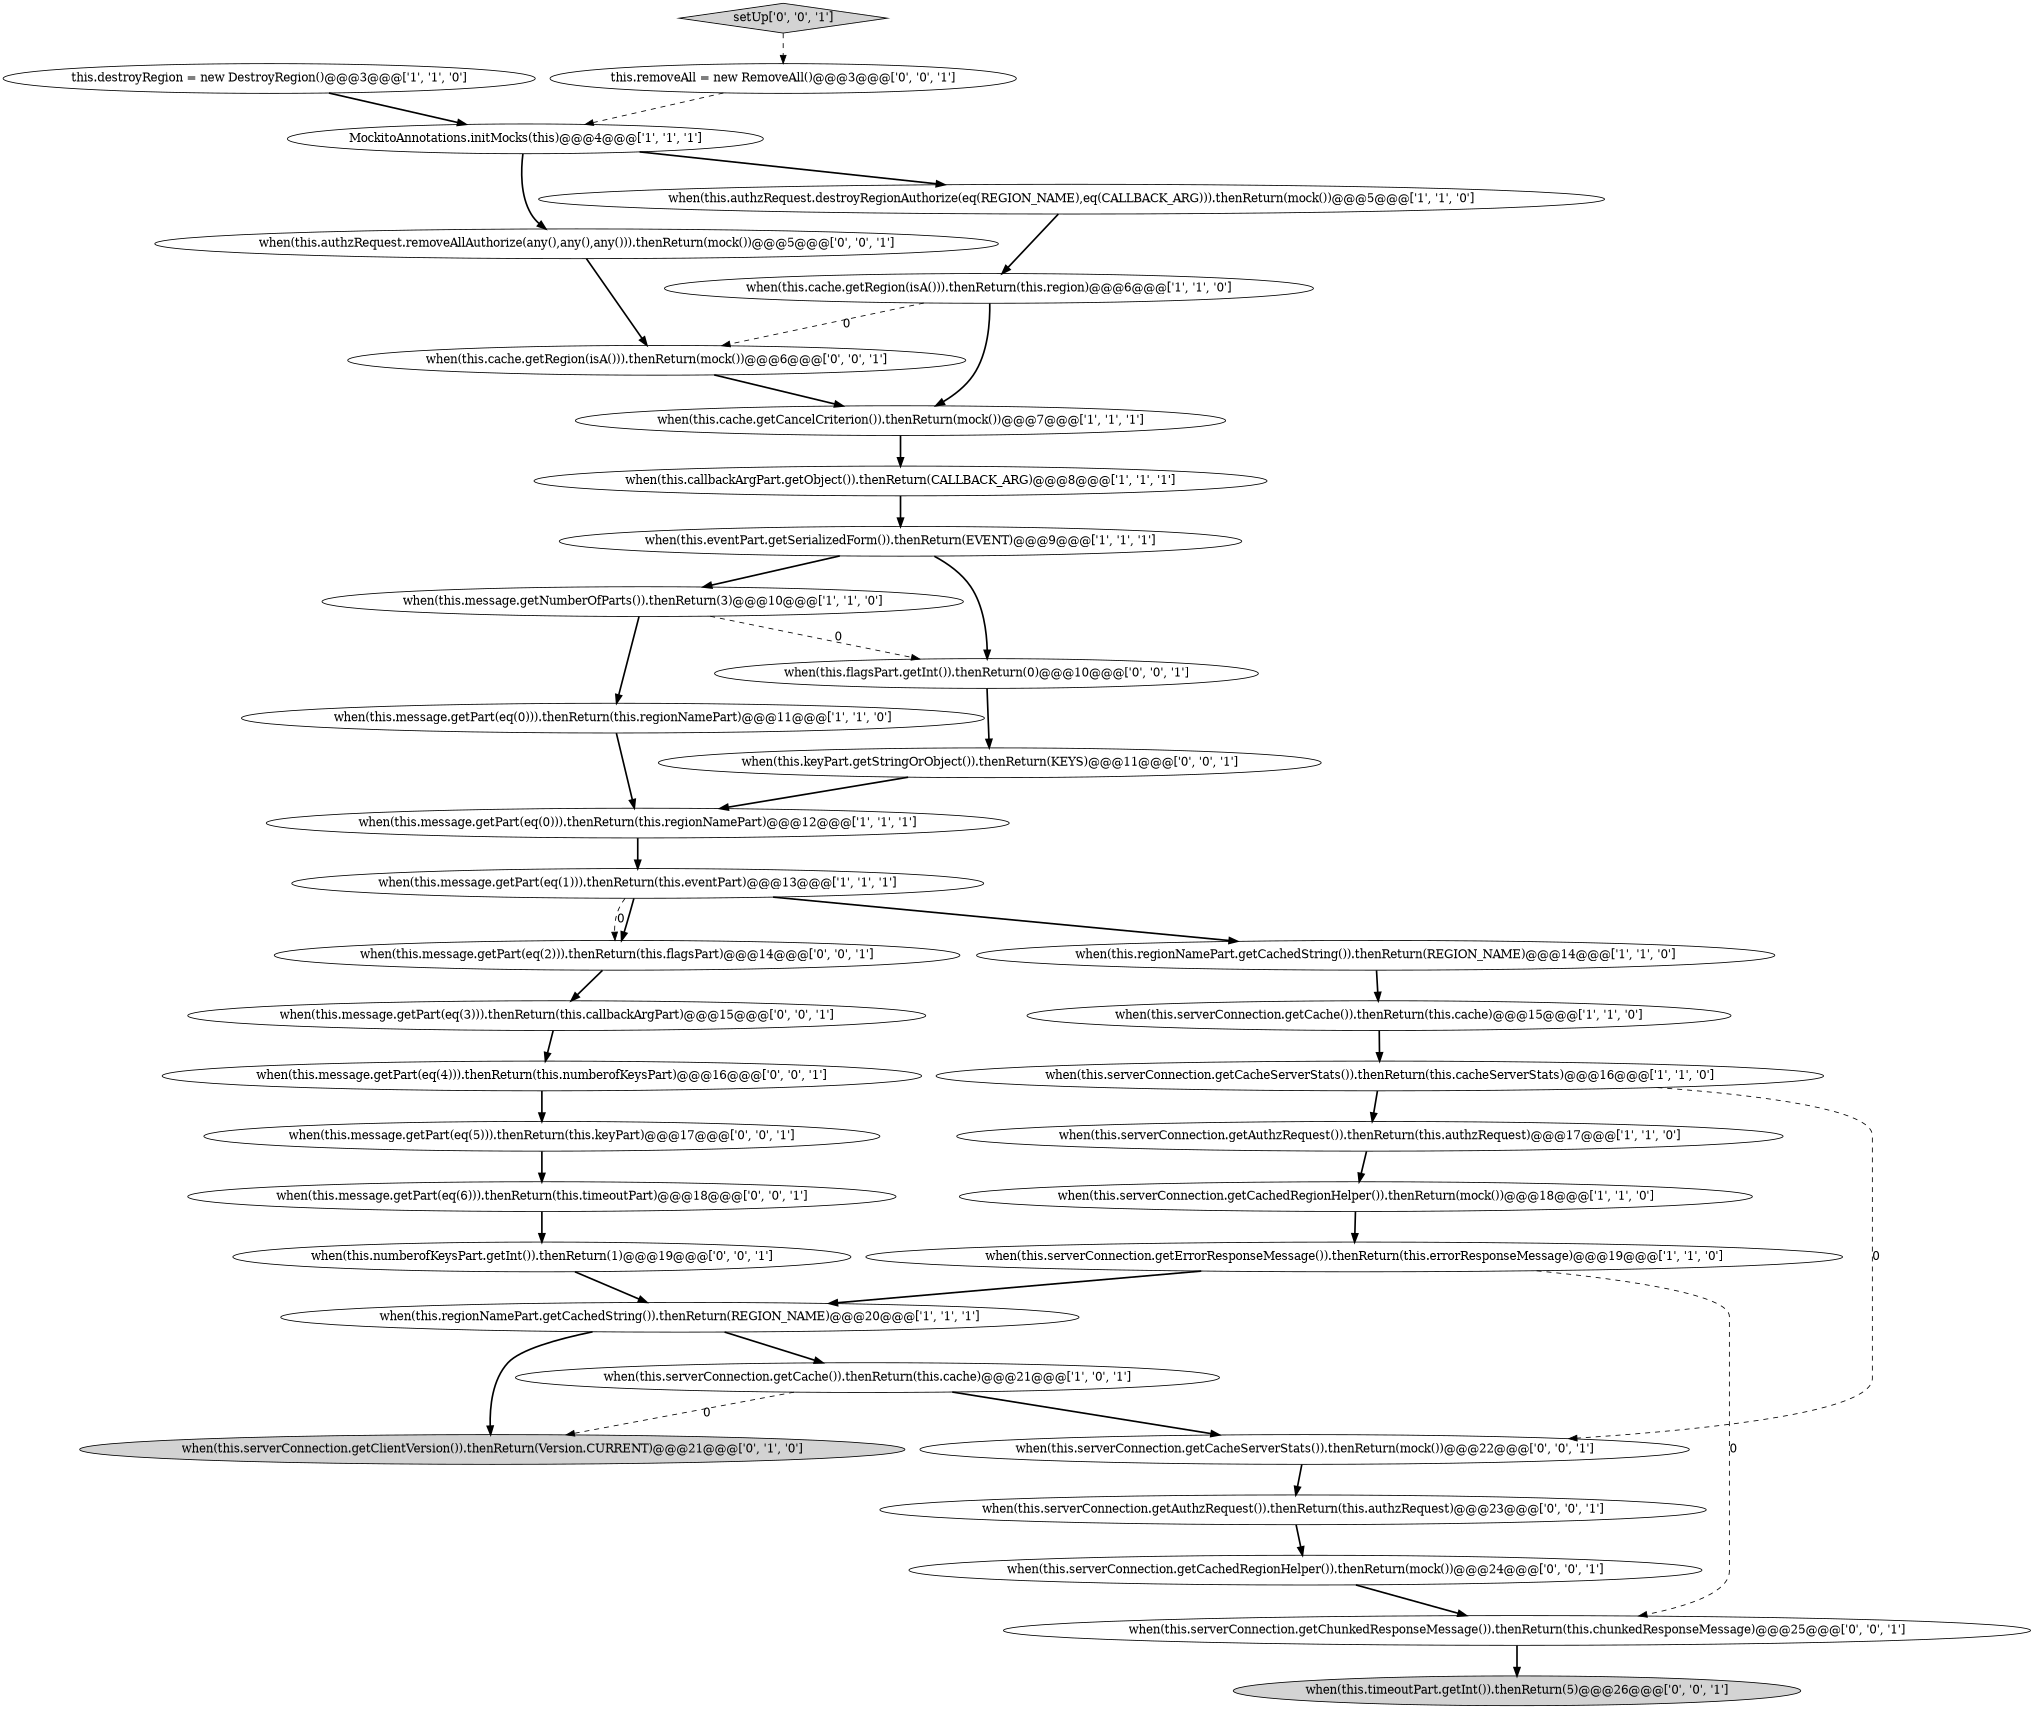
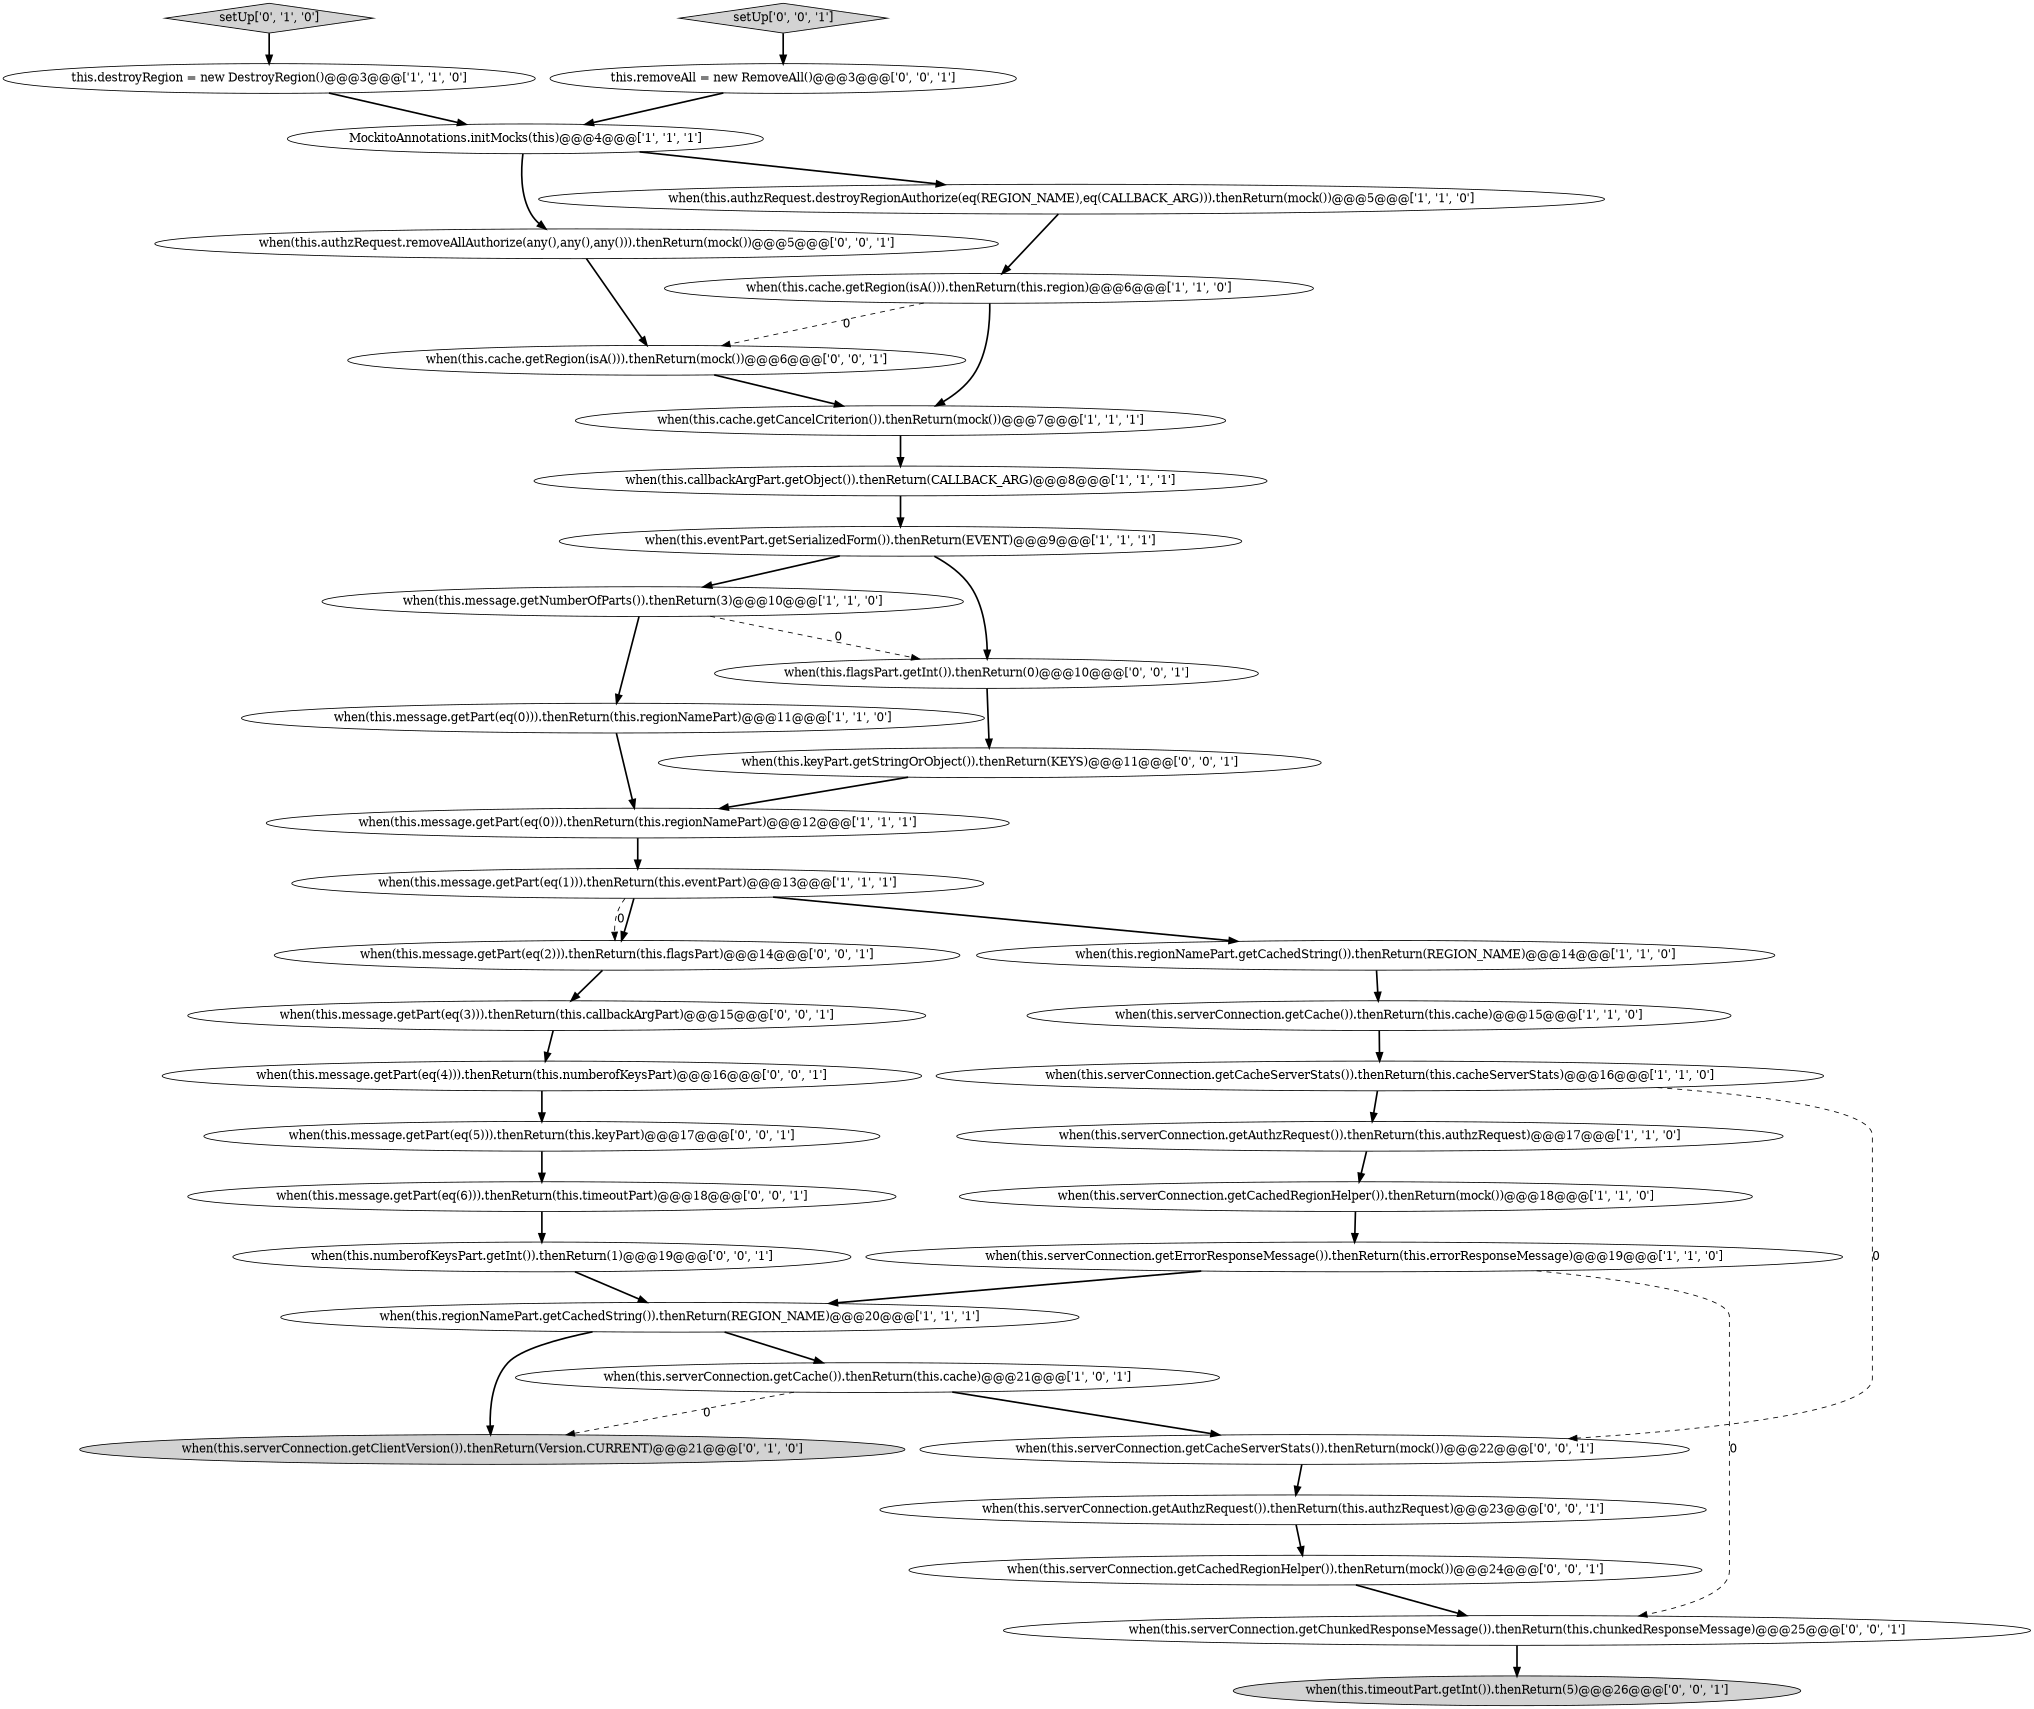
none -> (269, 18)
(783, 44) -> (783, 44)
(658, 108) -> (658, 108)
